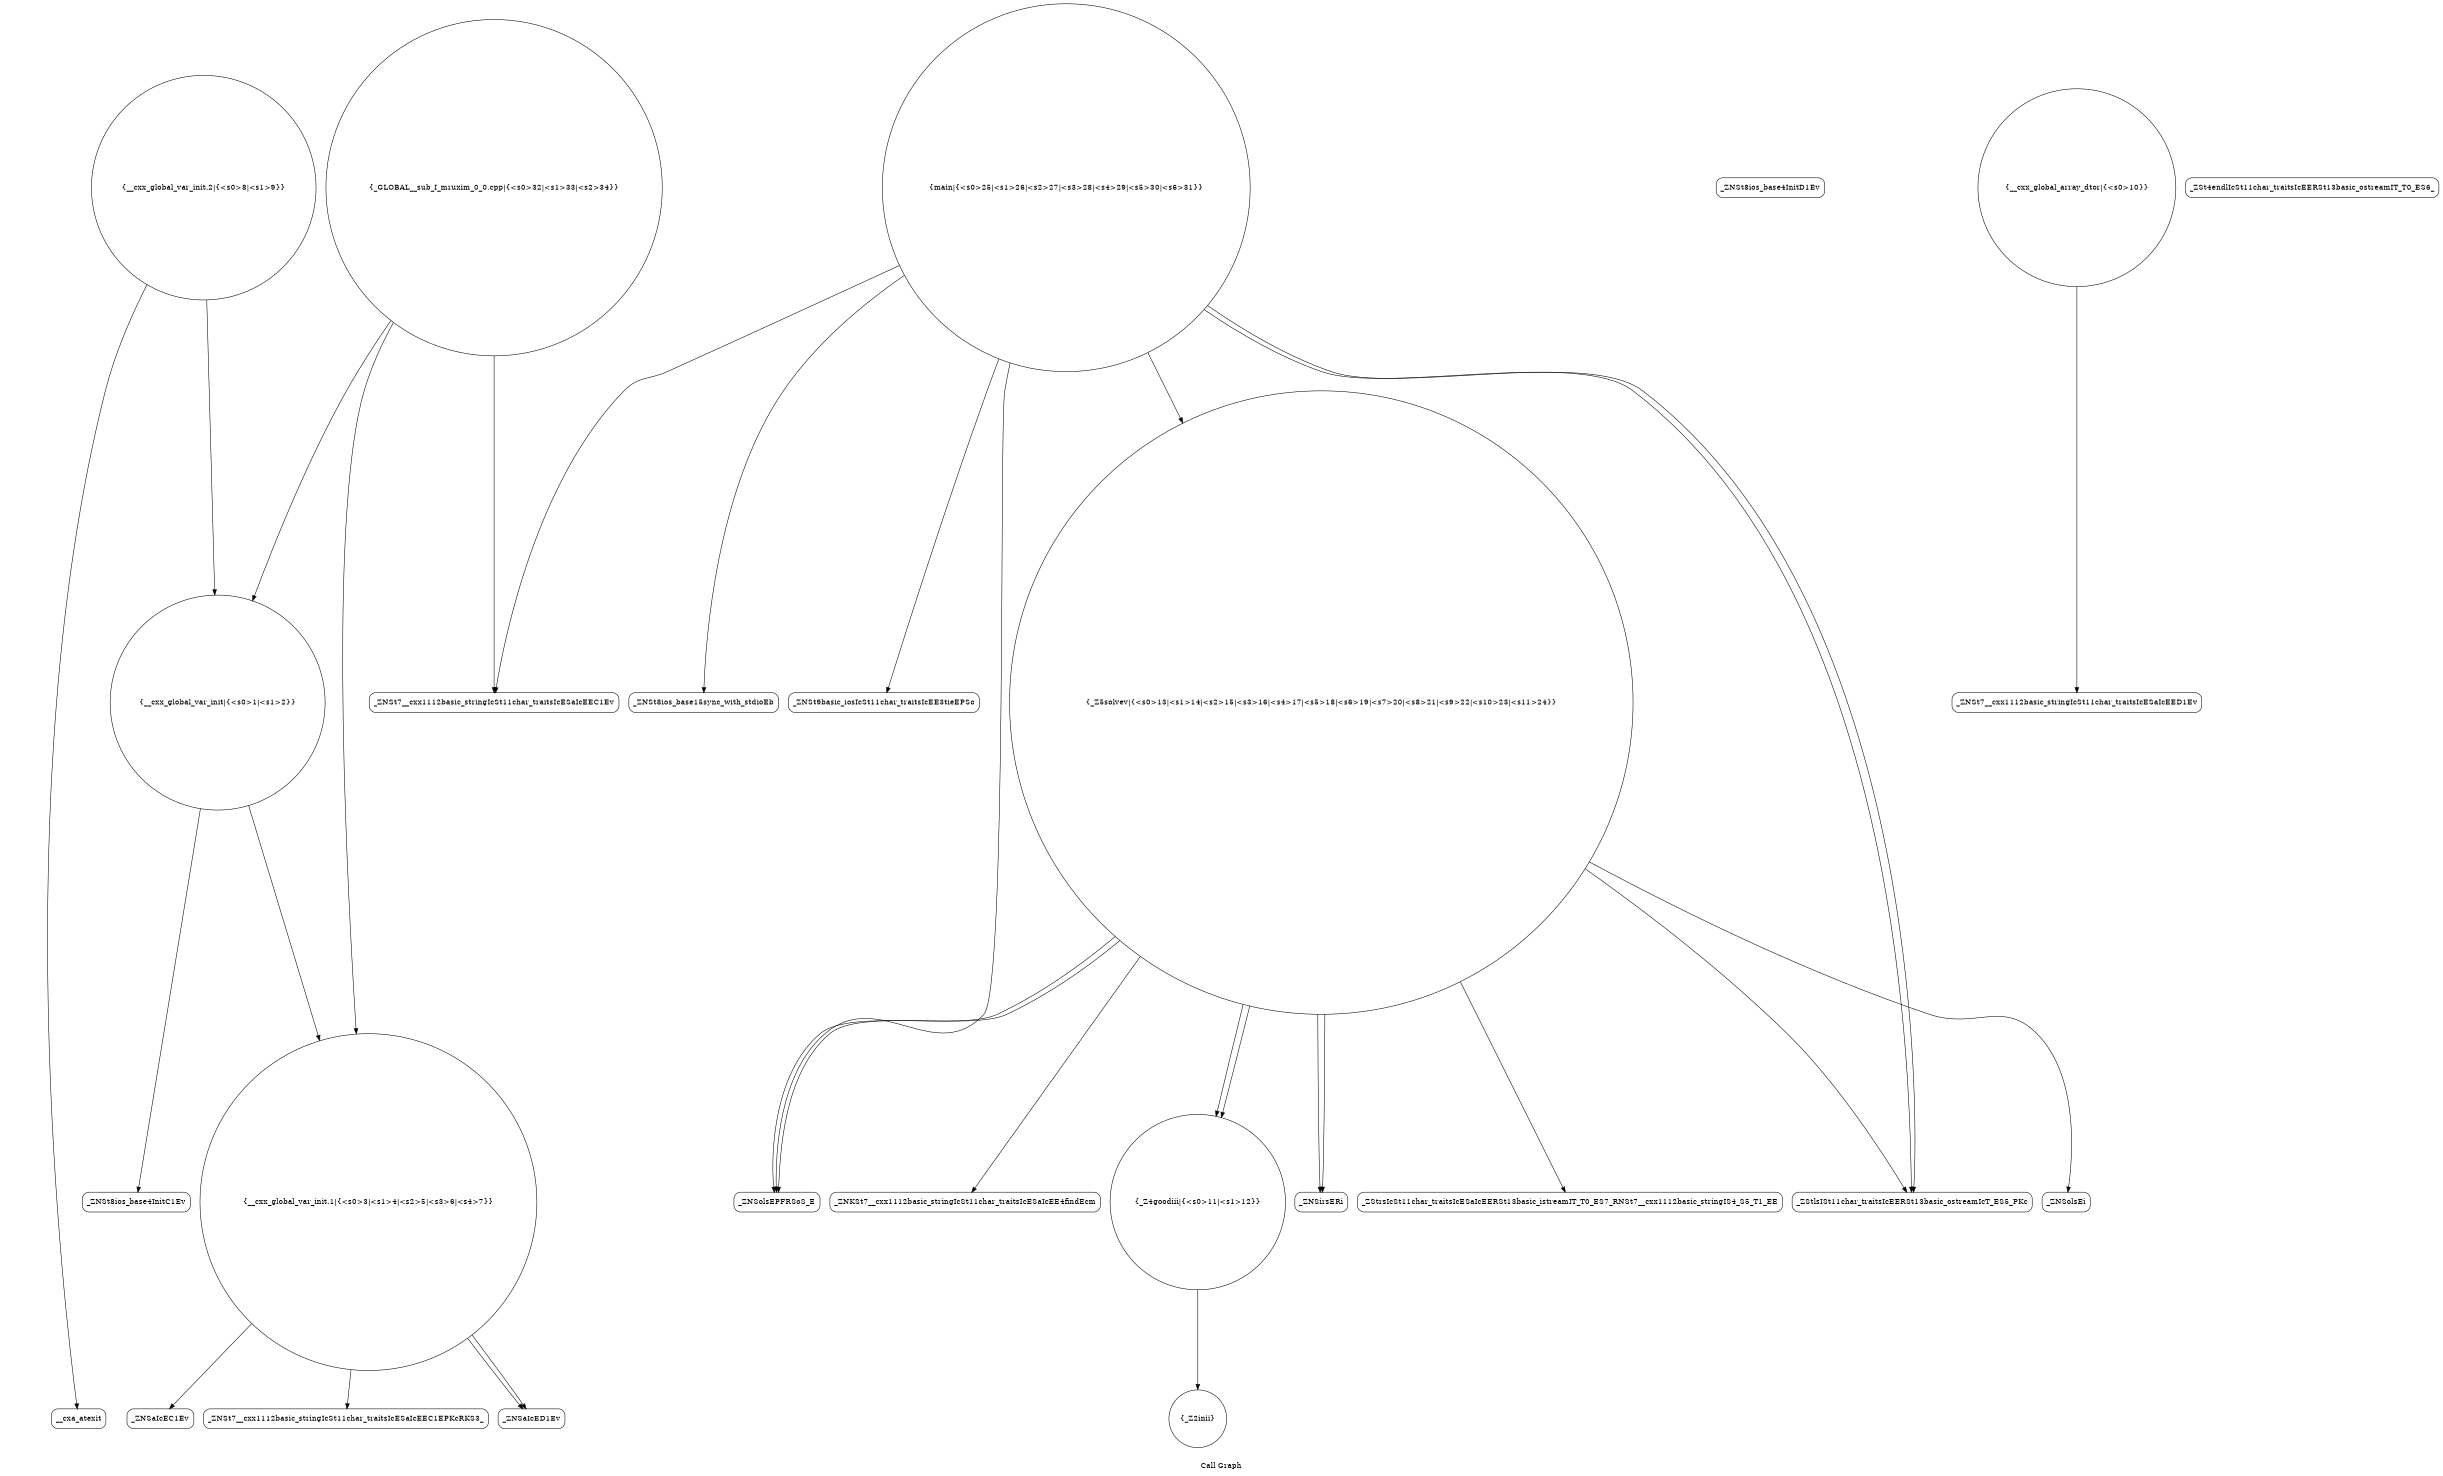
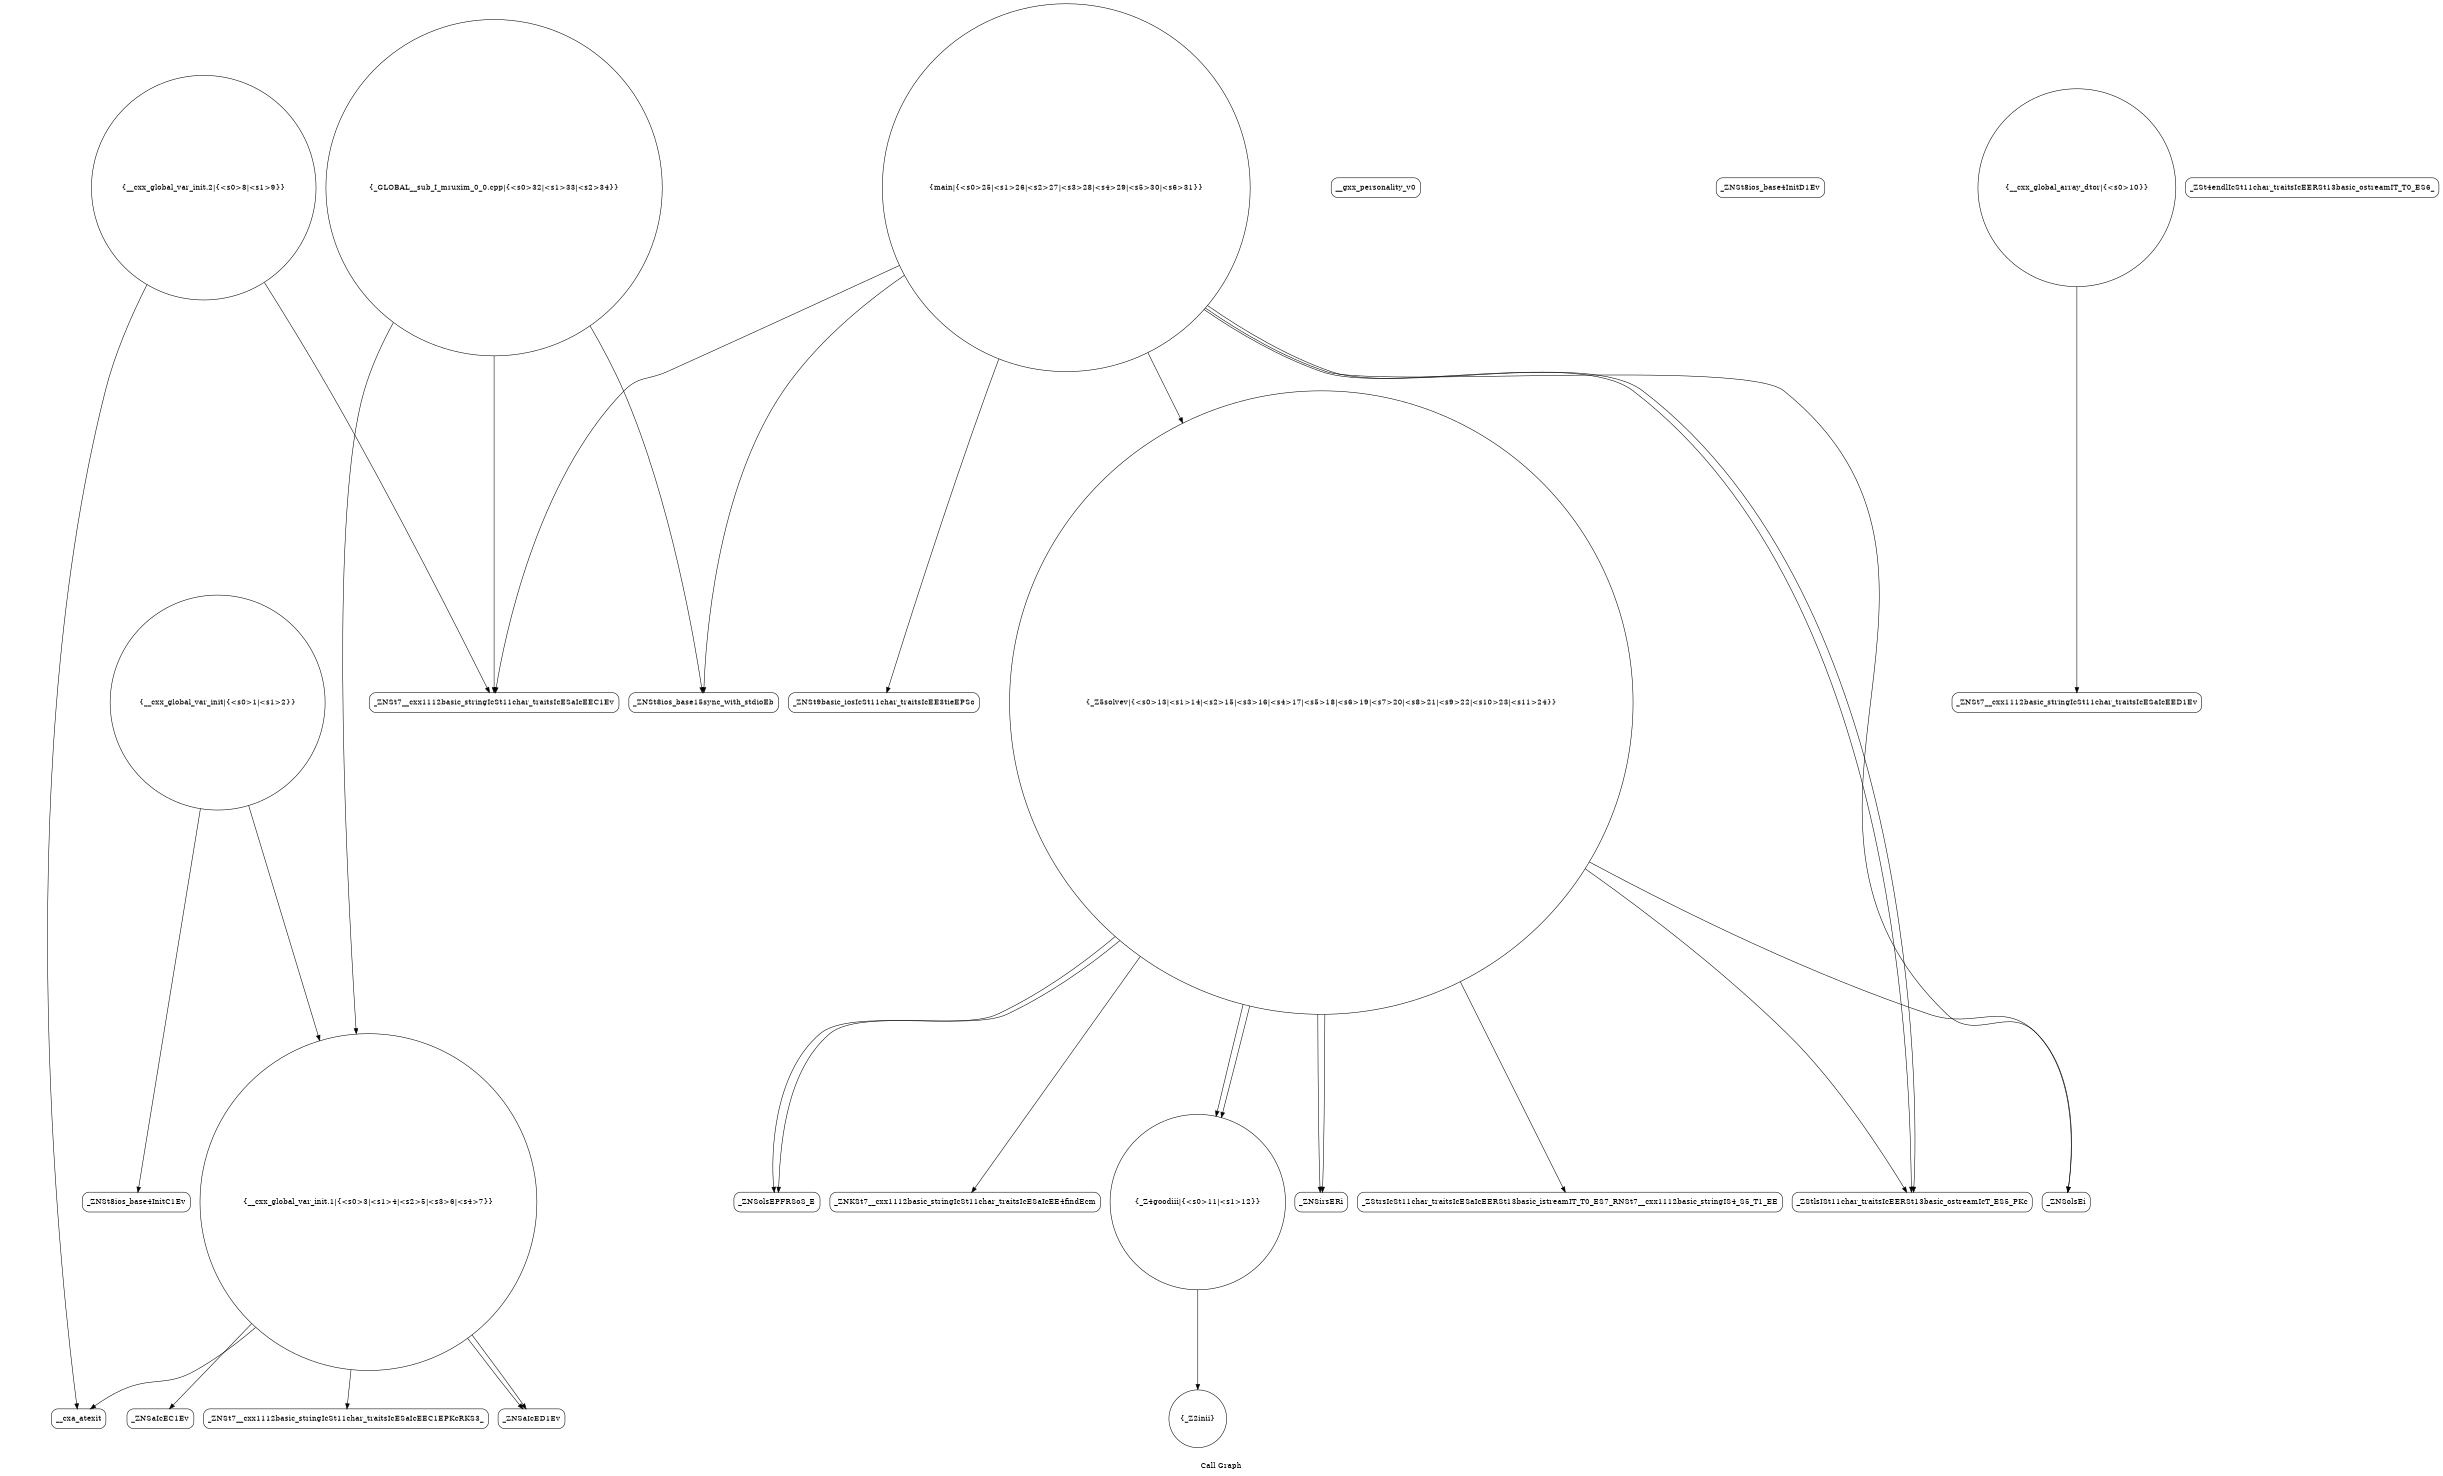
none -> (1376, 188)
(211, 445) -> (381, 482)
(314, 454) -> (662, 501)
(998, 856) -> (1872, 531)
none -> (180, 1377)
